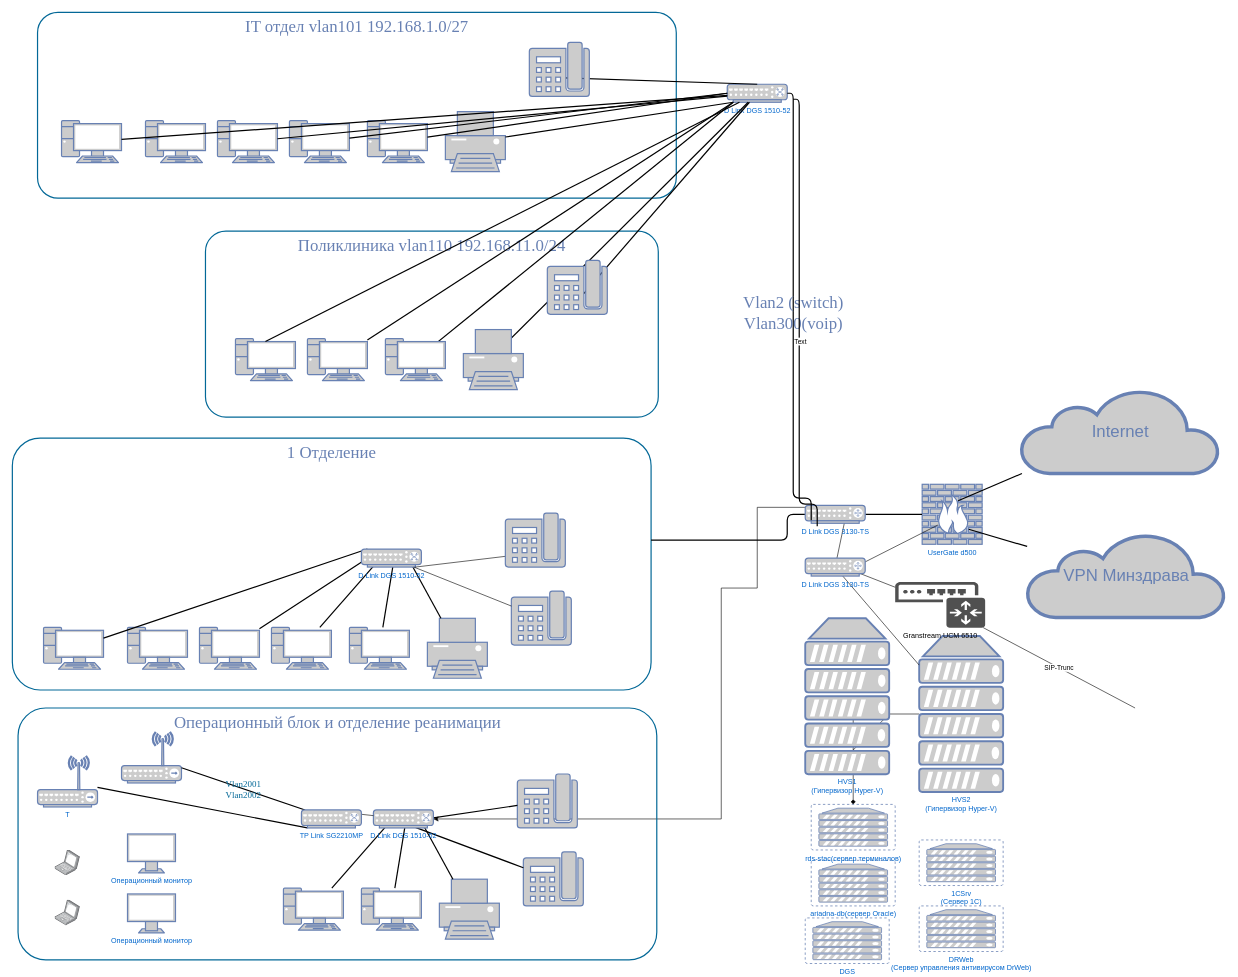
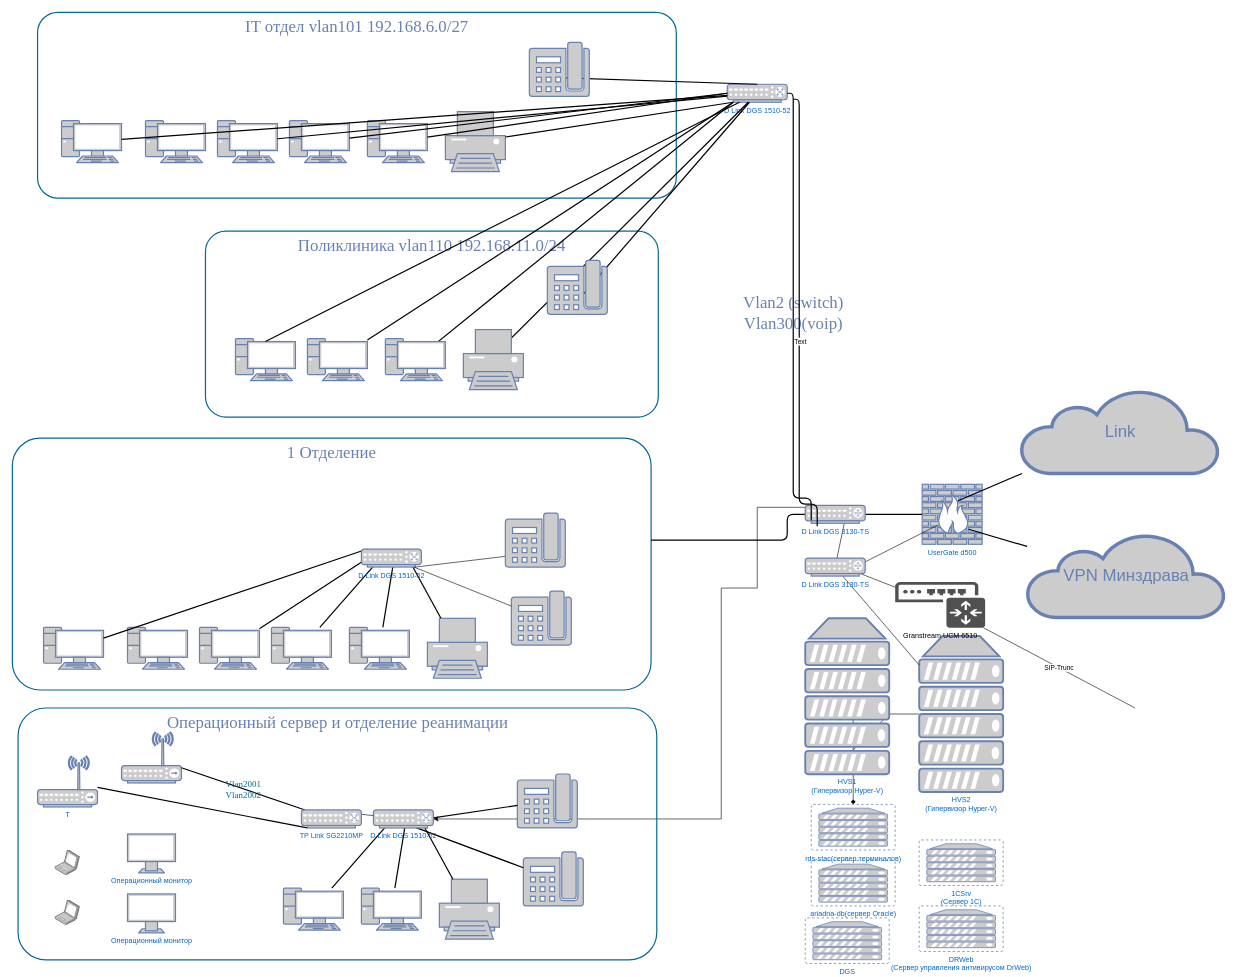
(357, 27) -> (357, 27)
(1121, 432) -> (1121, 432)
(338, 723) -> (338, 723)
